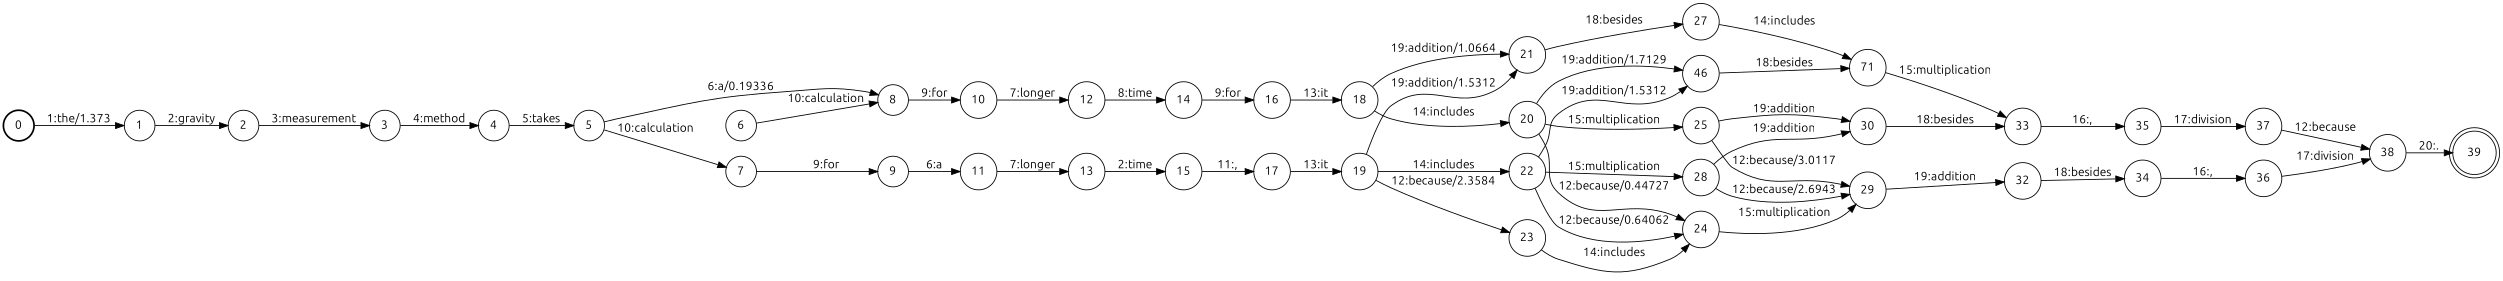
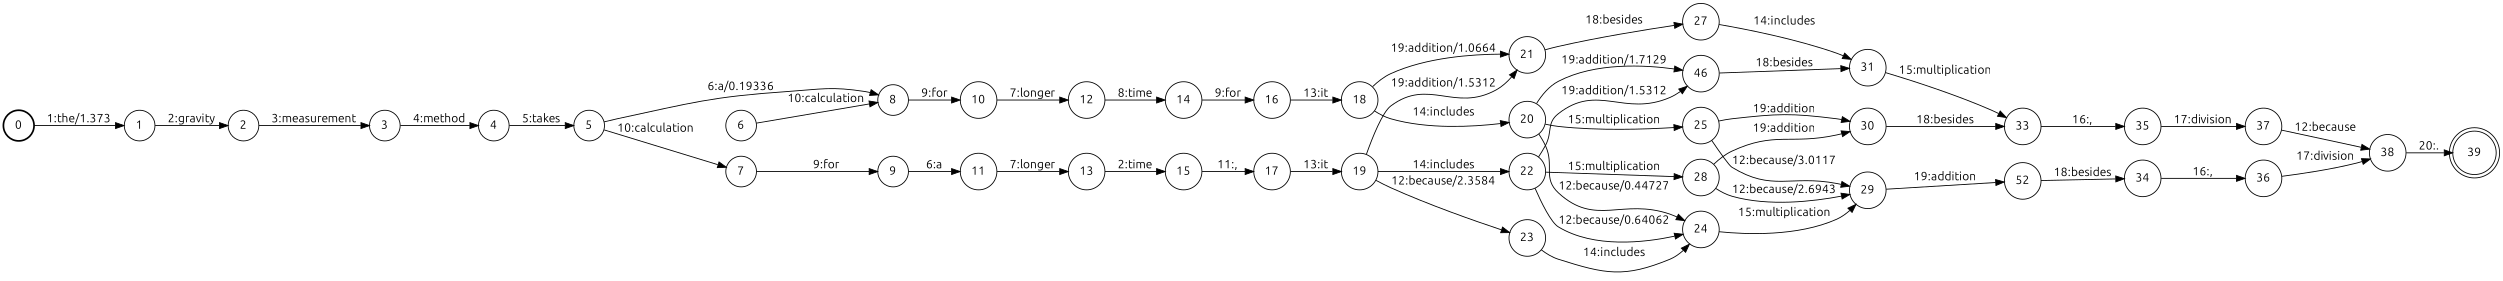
(1868, 68) -> (1868, 68)
(2023, 181) -> (2023, 181)
